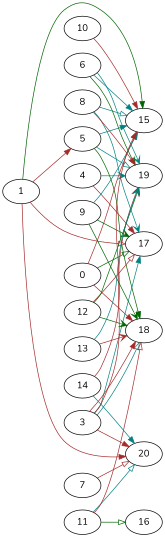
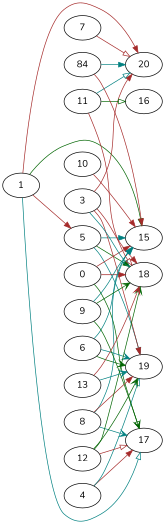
(110, 176) -> (119, 437)
(69, 233) -> (40, 411)
(119, 305) -> (120, 281)
(123, 320) -> none
(83, 386) -> (83, 65)
